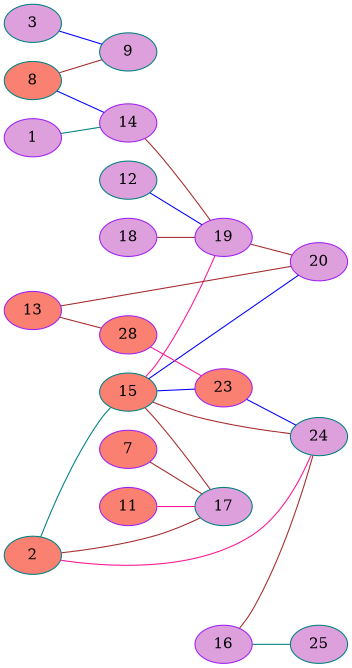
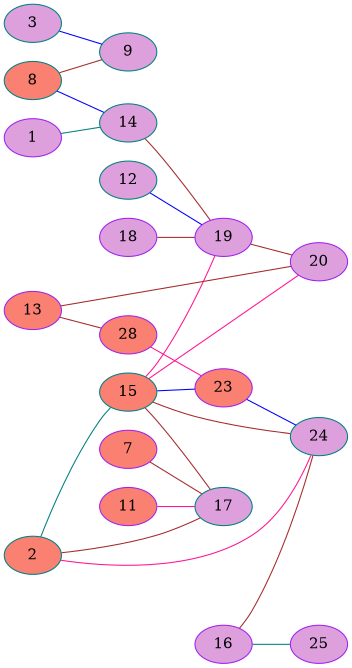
(128, 123) -> (128, 123)
(224, 327) -> (224, 327)
(319, 644) -> (319, 644)
